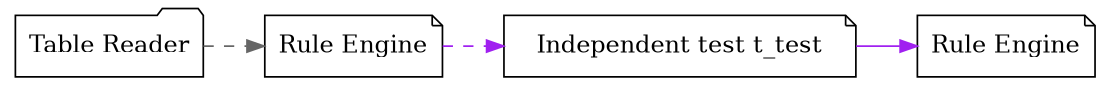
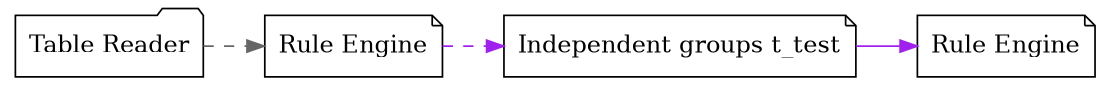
(680, 46) -> (680, 46)
